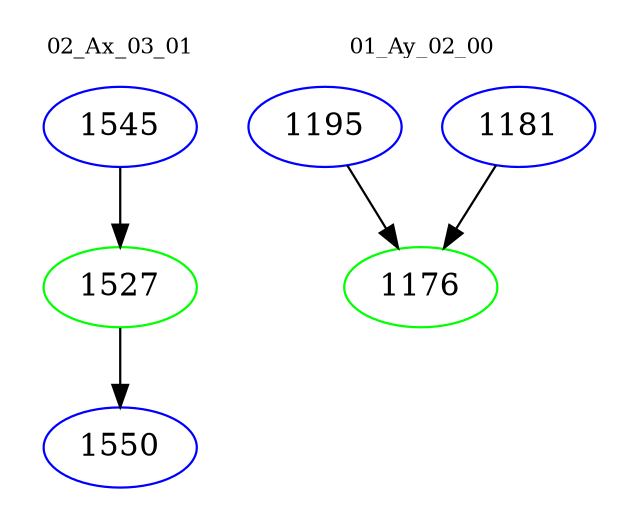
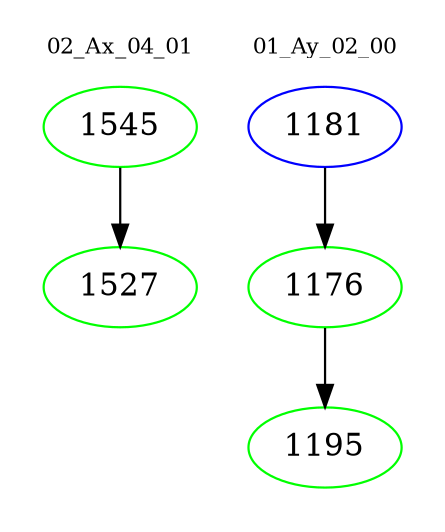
(120, 48) -> (120, 48)
(120, 127) -> (120, 127)
(325, 127) -> (325, 448)
(367, 197) -> (325, 356)
(120, 448) -> none
